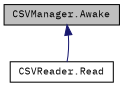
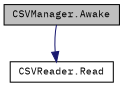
(69, 49) -> (55, 38)
